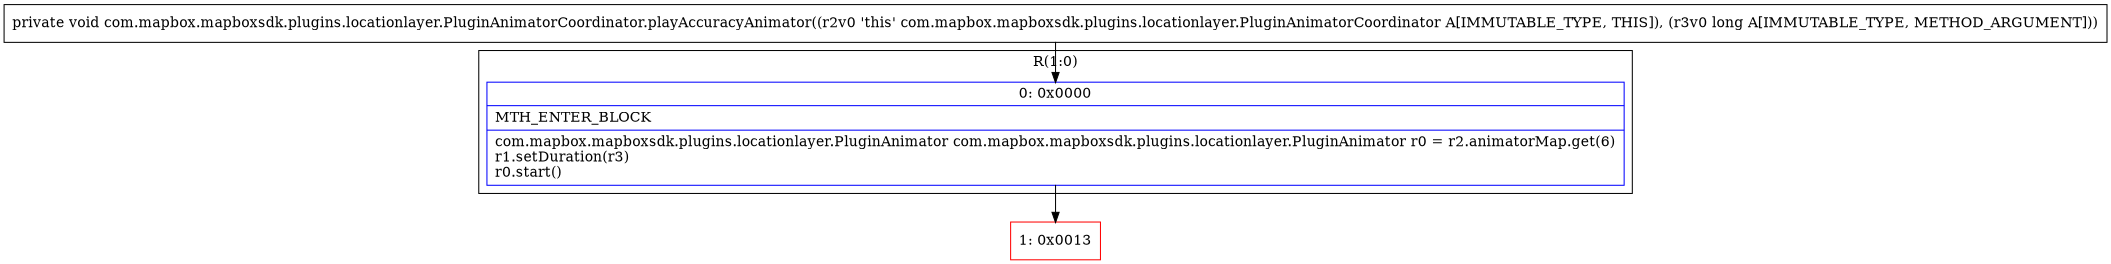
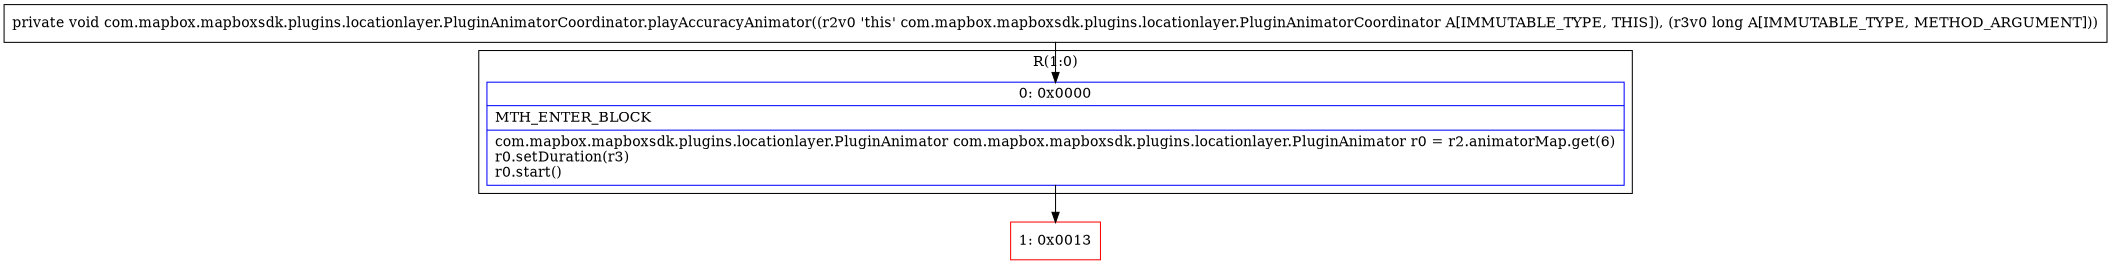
(562, 157) -> (562, 157)
